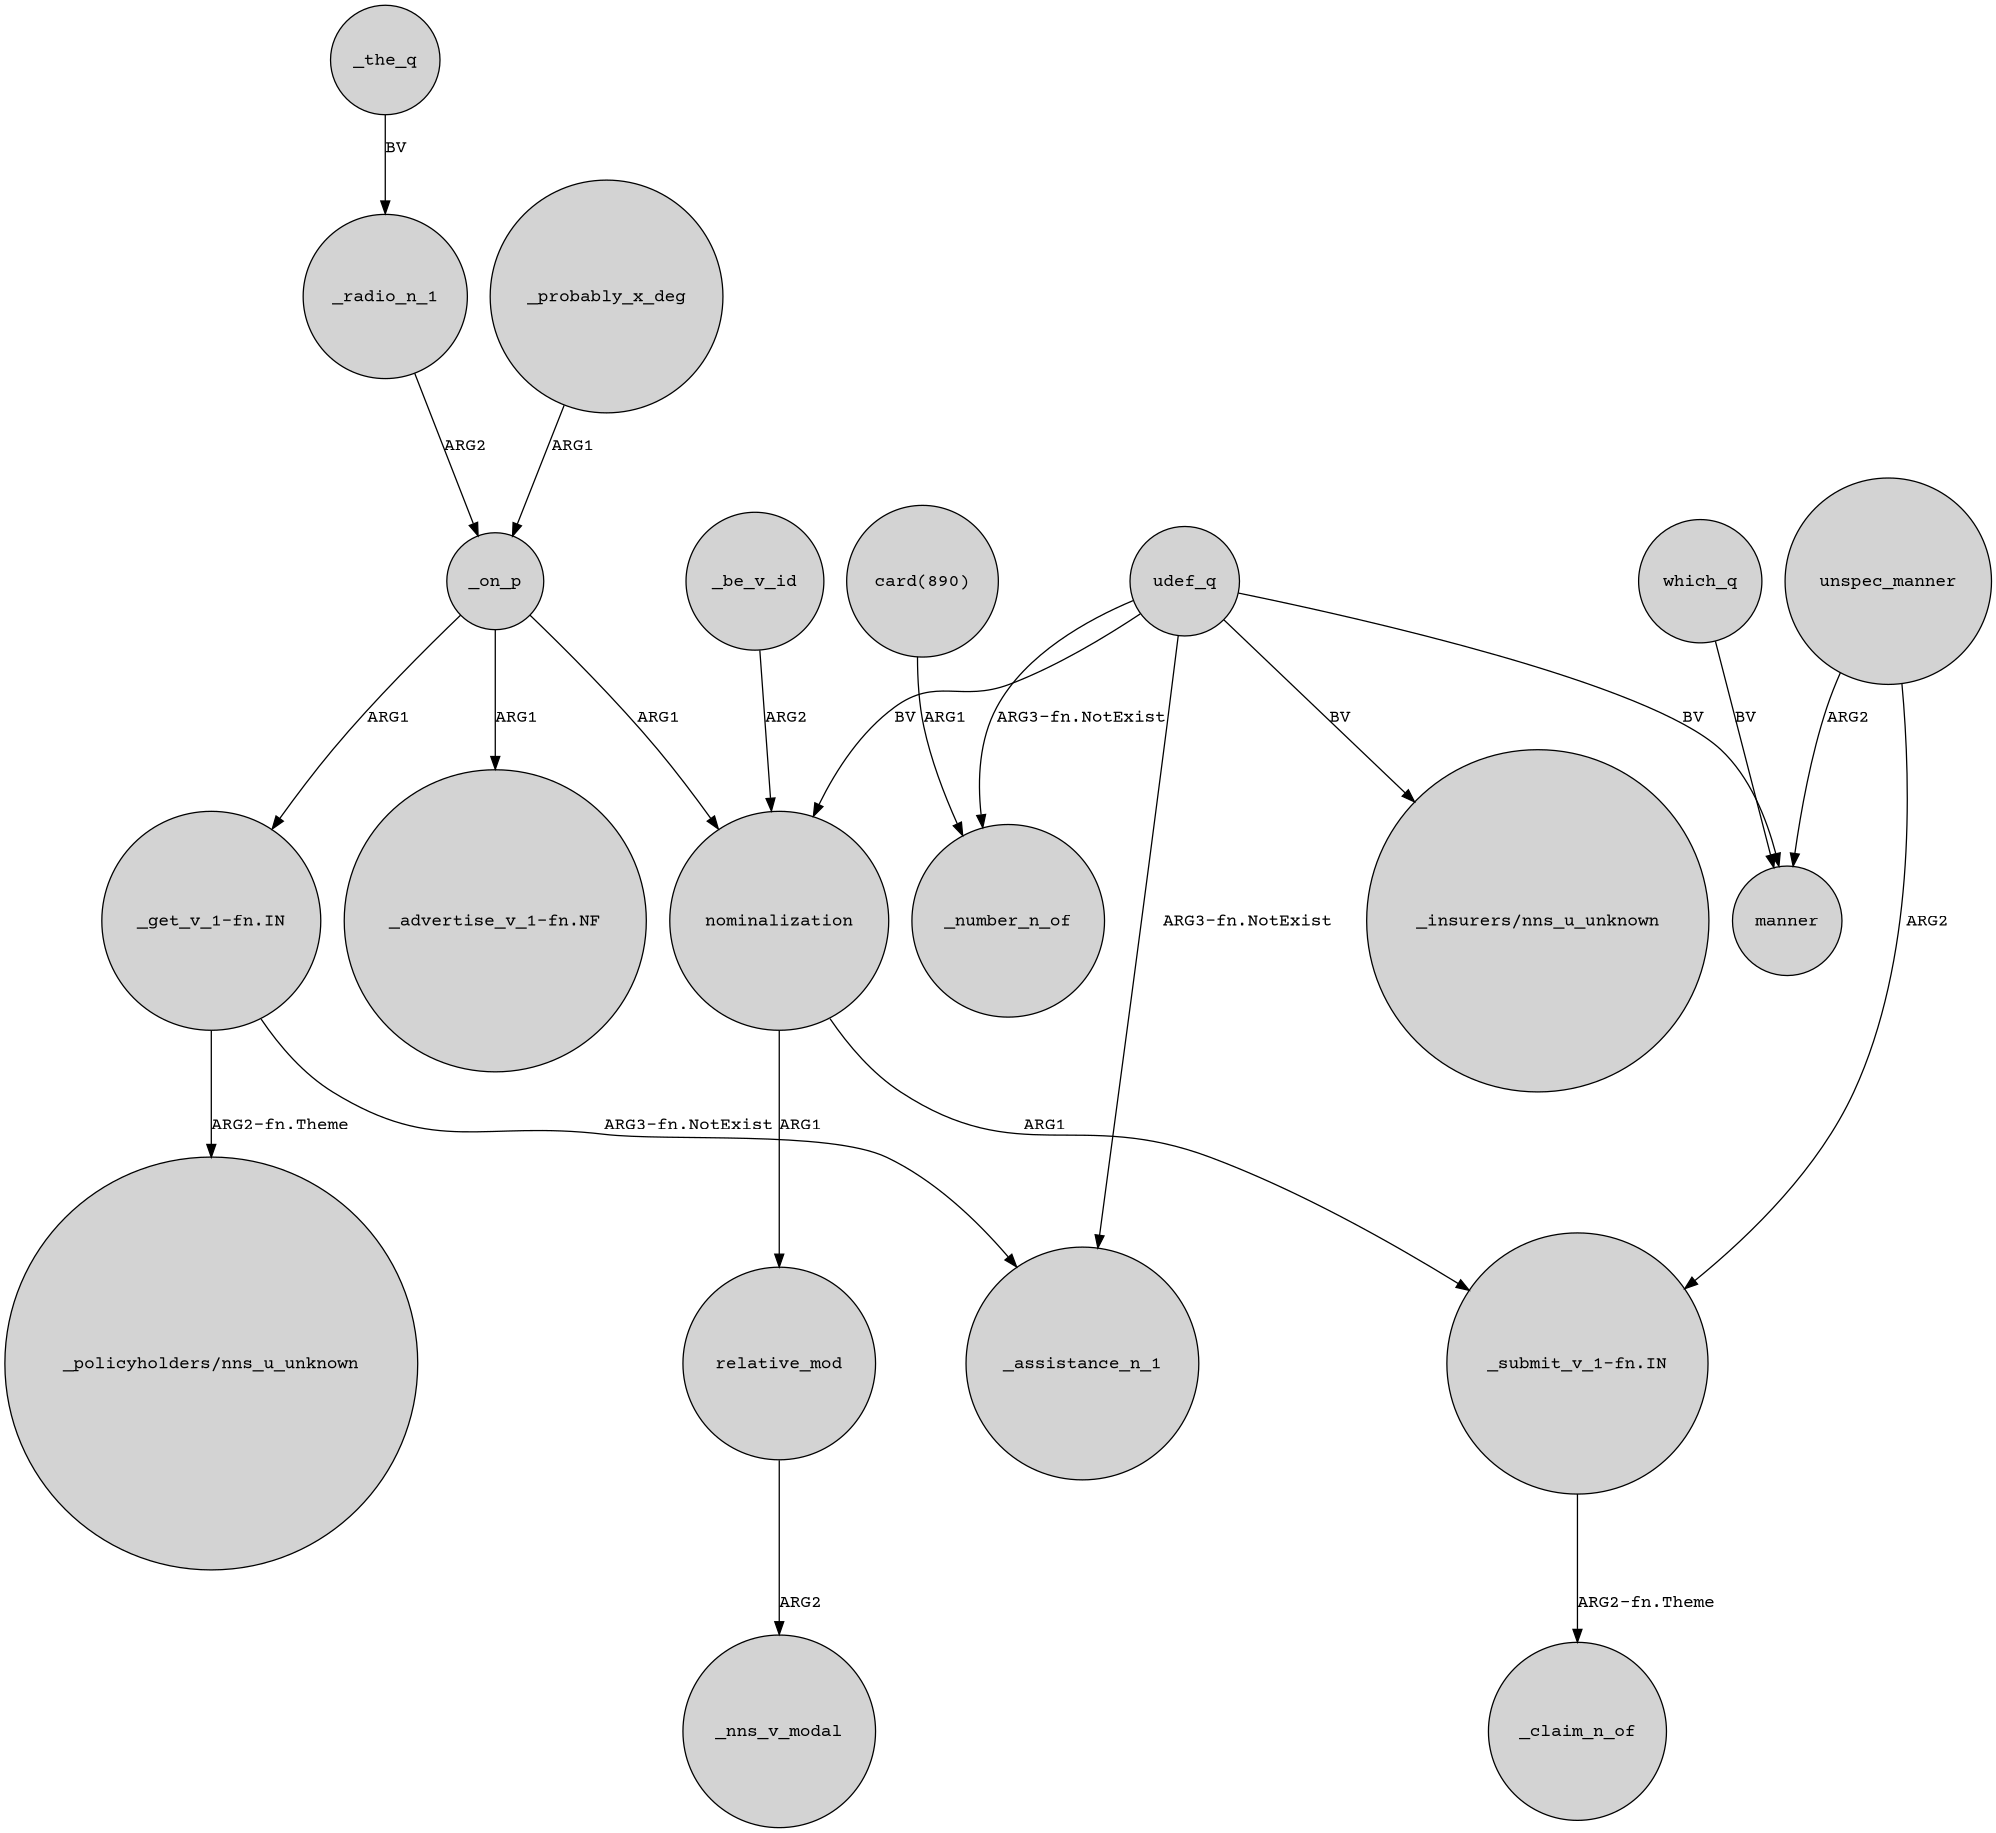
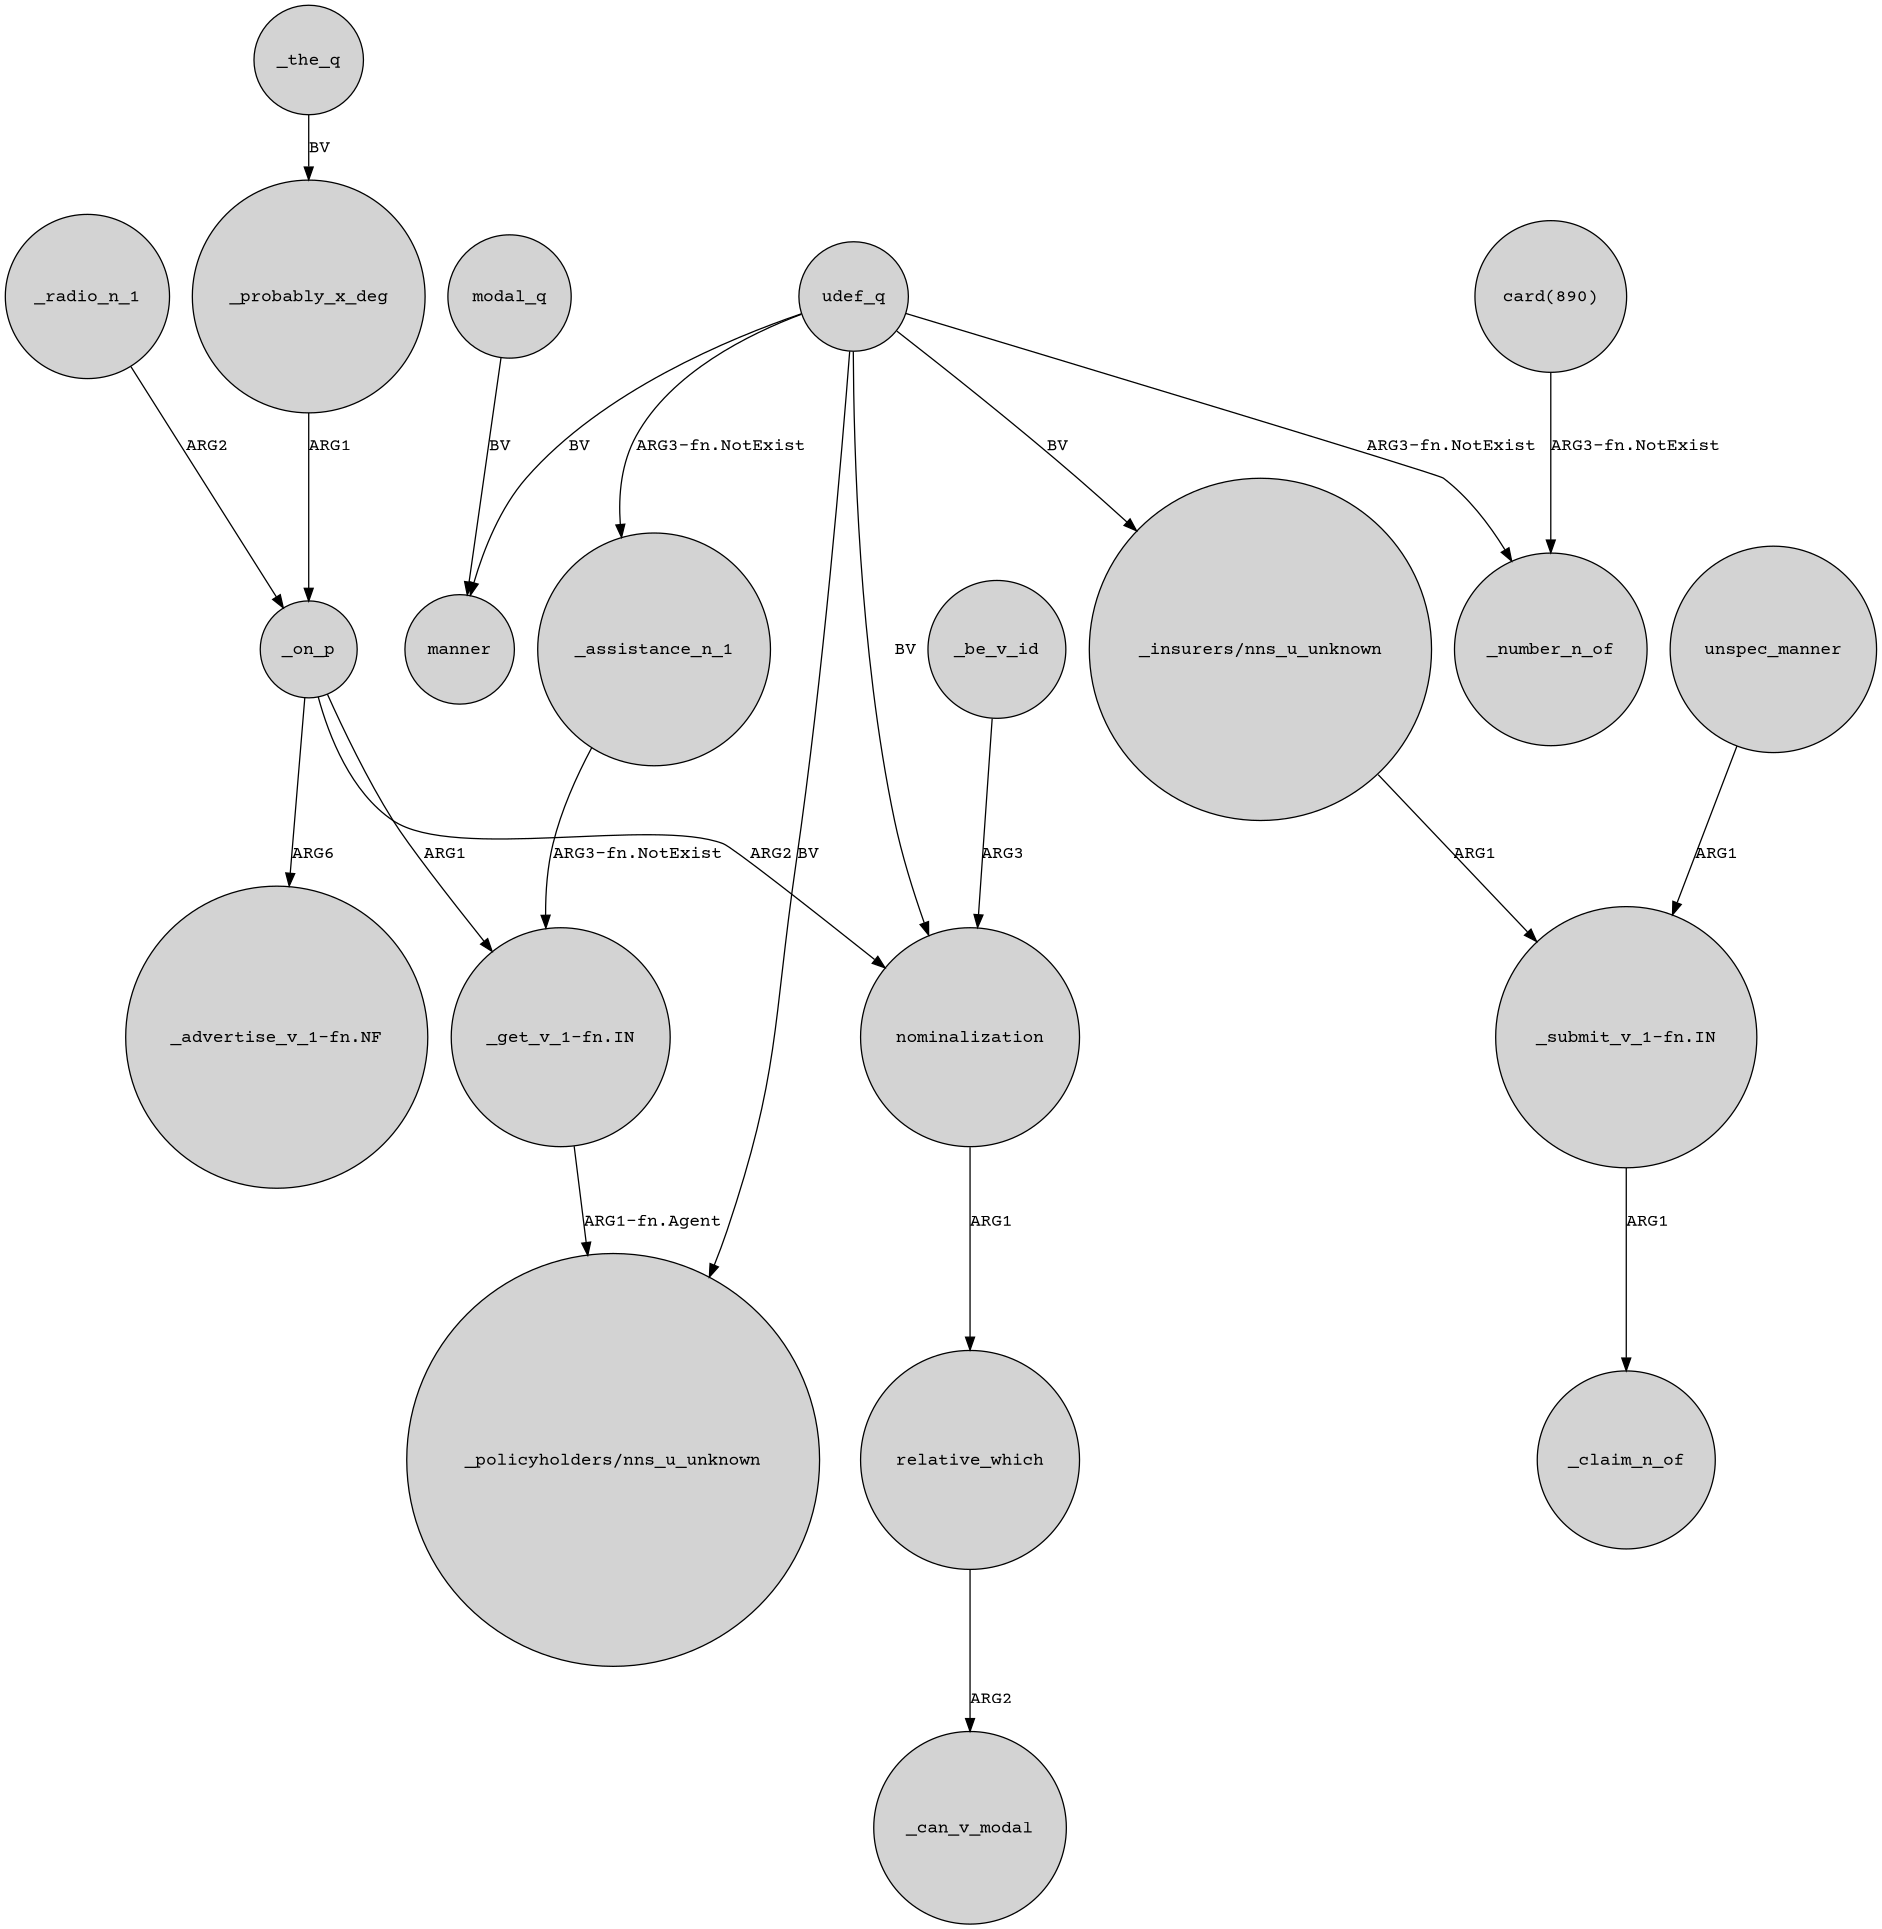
(385, 158) -> (309, 141)
(1700, 581) -> (510, 297)
(517, 717) -> (314, 853)
(659, 717) -> (772, 853)
(787, 717) -> (1003, 853)
(946, 717) -> (1636, 446)
(1812, 762) -> none
none -> (803, 812)
(1928, 921) -> (1717, 853)
(280, 1125) -> (653, 1221)
(634, 1136) -> (557, 828)
(1140, 1140) -> (1453, 853)
(779, 1364) -> (970, 1460)
(1647, 1602) -> (1648, 1221)
(779, 1731) -> (970, 1828)
